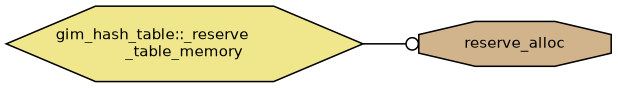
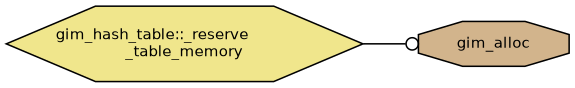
(515, 44) -> (494, 44)
